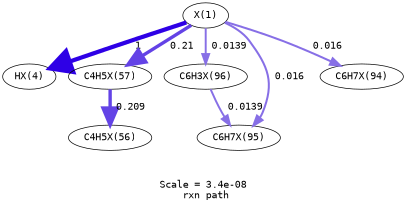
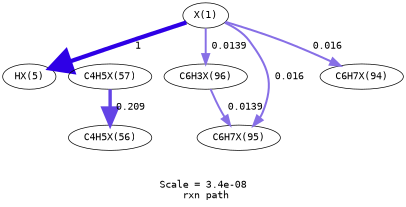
(167, 41) -> none
(29, 77) -> (29, 77)
